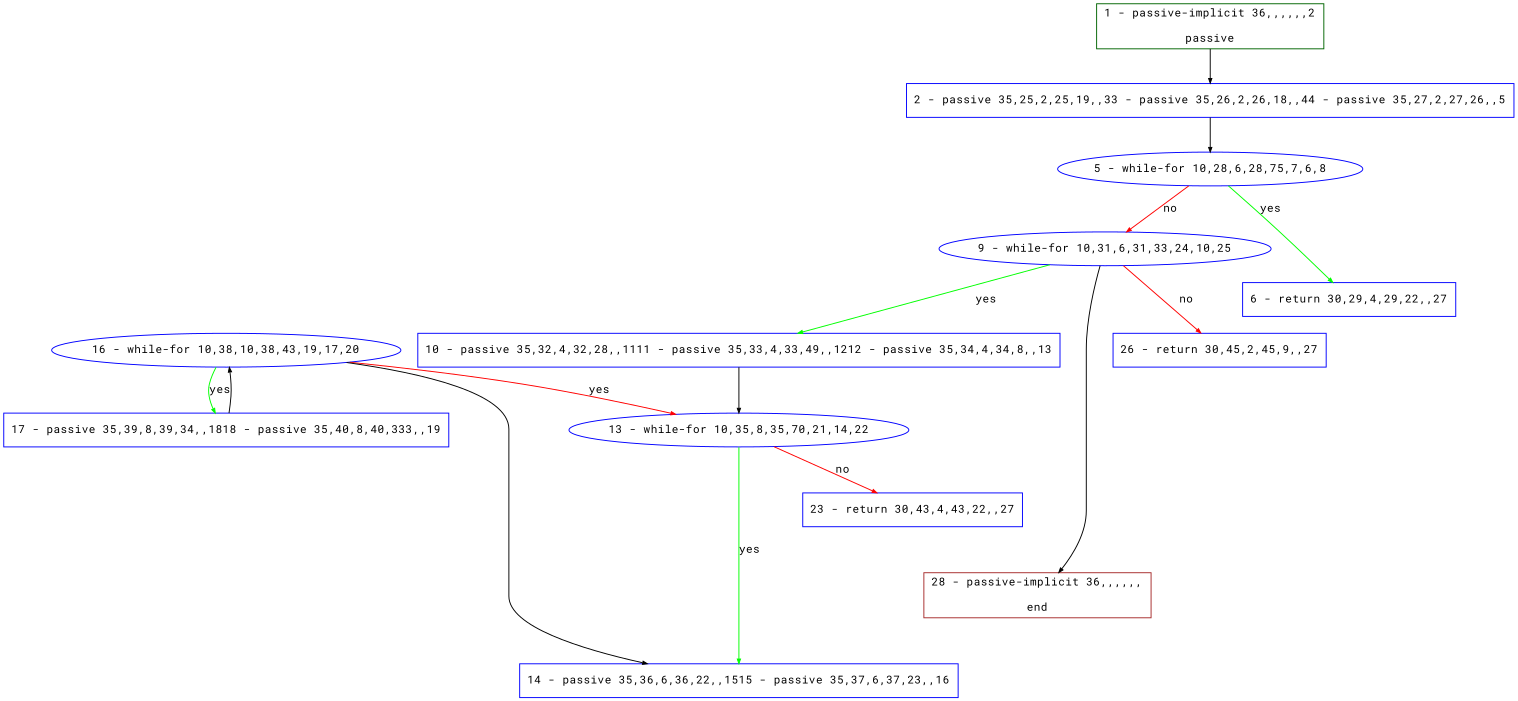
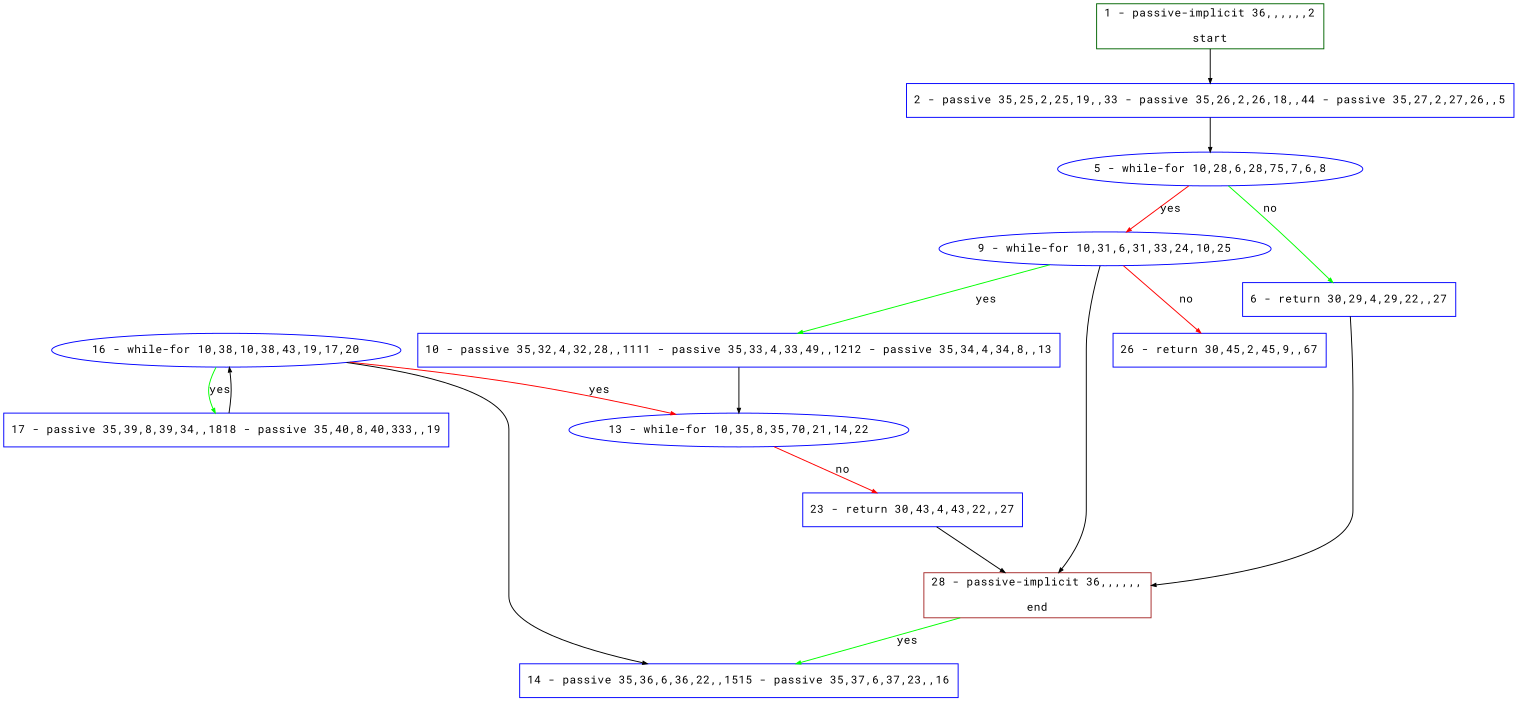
(1210, 26) -> (1210, 26)
(1171, 209) -> (1171, 209)
(1271, 209) -> (1271, 209)
(1220, 350) -> (1220, 350)
none -> (1349, 523)
none -> (969, 548)
(739, 553) -> (880, 640)
